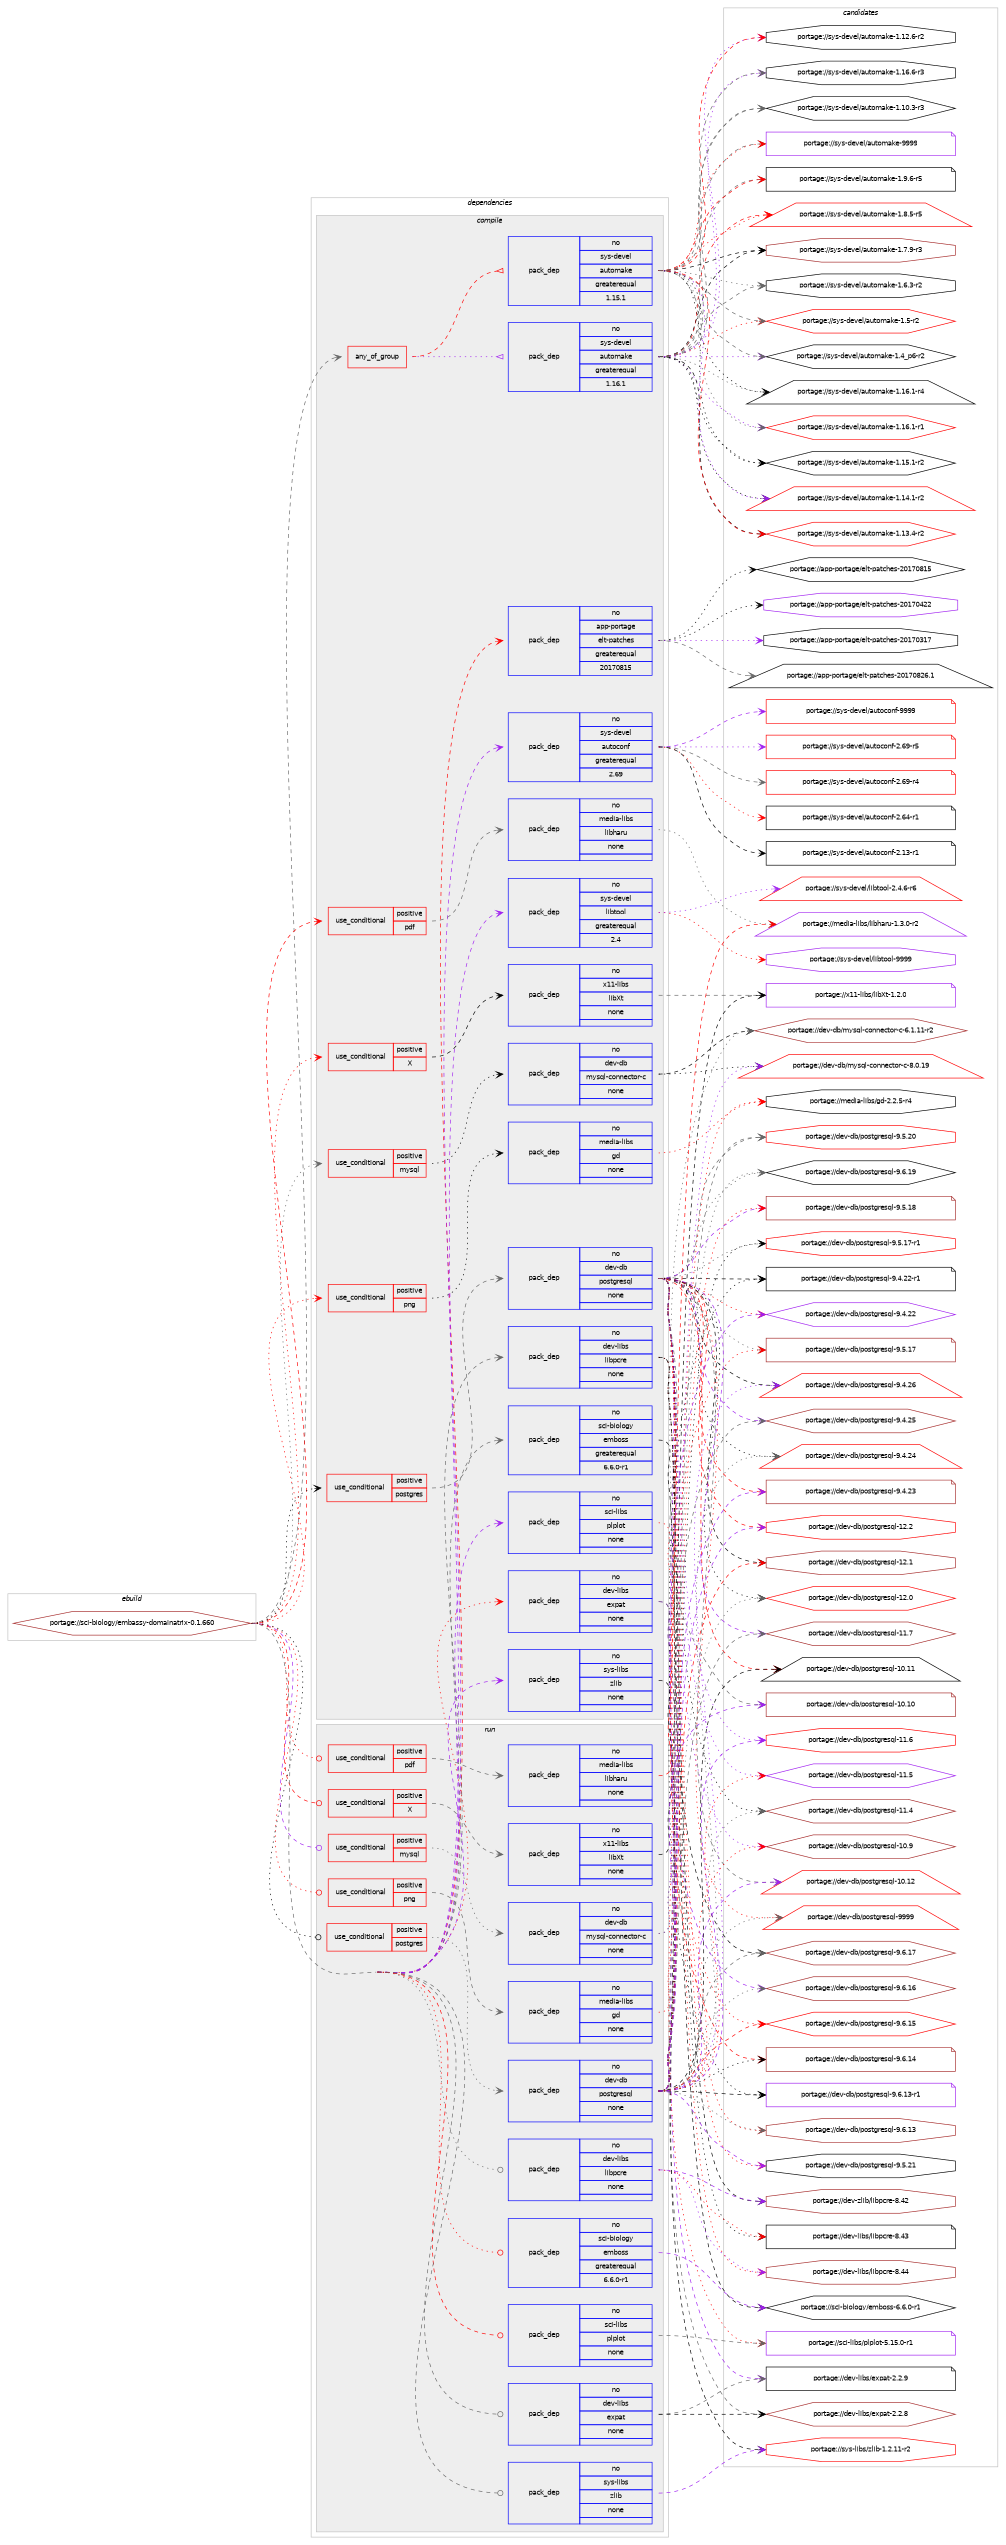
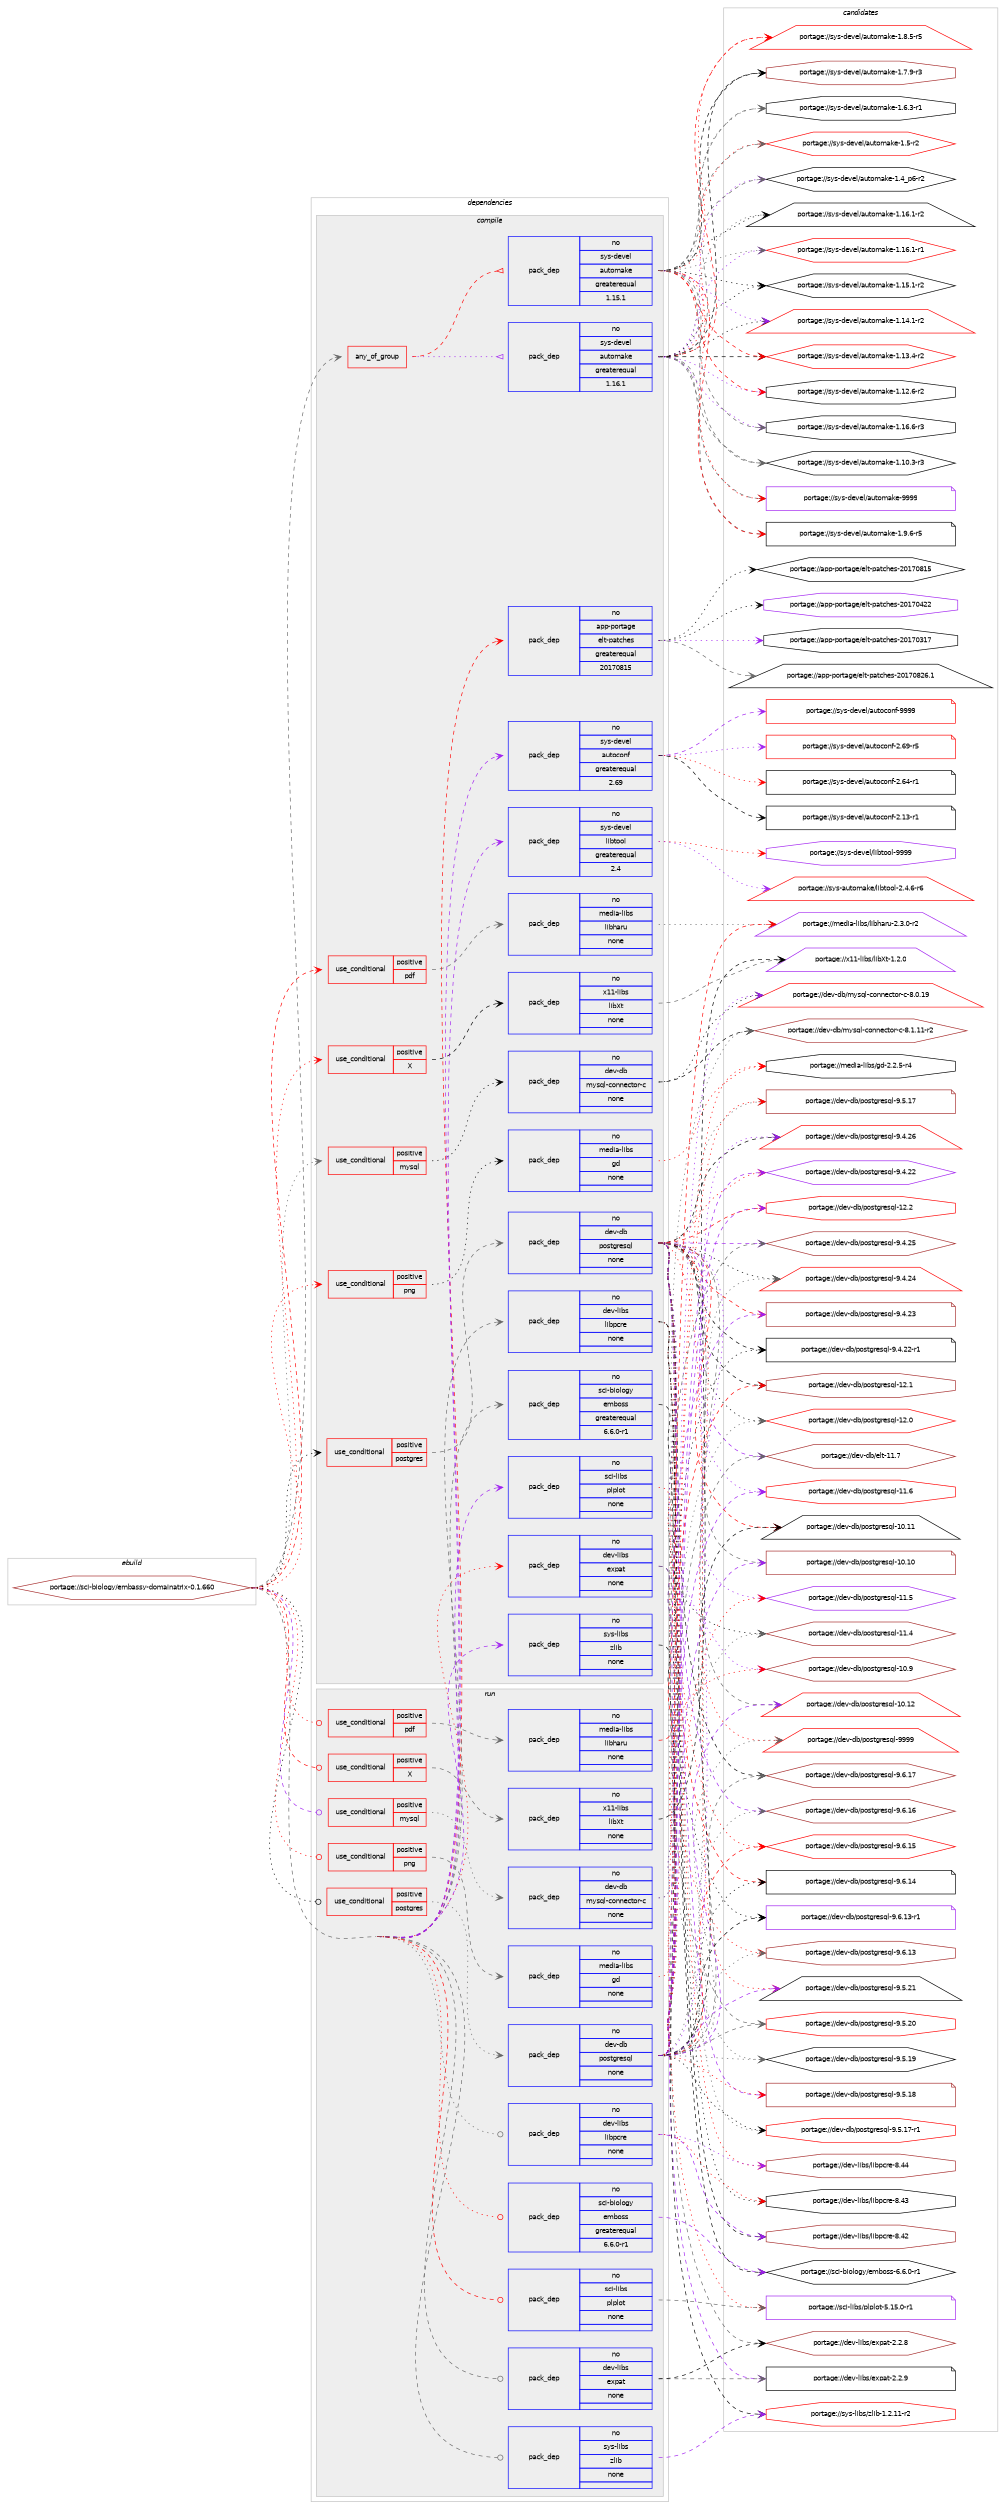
(861, 286) -> (861, 108)
(861, 392) -> (861, 215)
(861, 782) -> none
(861, 889) -> (861, 889)
(861, 924) -> (861, 924)
(861, 995) -> (861, 960)
(861, 1031) -> (861, 1031)
(861, 1173) -> (861, 2060)
(861, 1634) -> (861, 1456)
(861, 2060) -> (861, 1882)
(861, 2166) -> (861, 1989)
(861, 2201) -> (861, 2237)
(861, 2237) -> (861, 2201)
